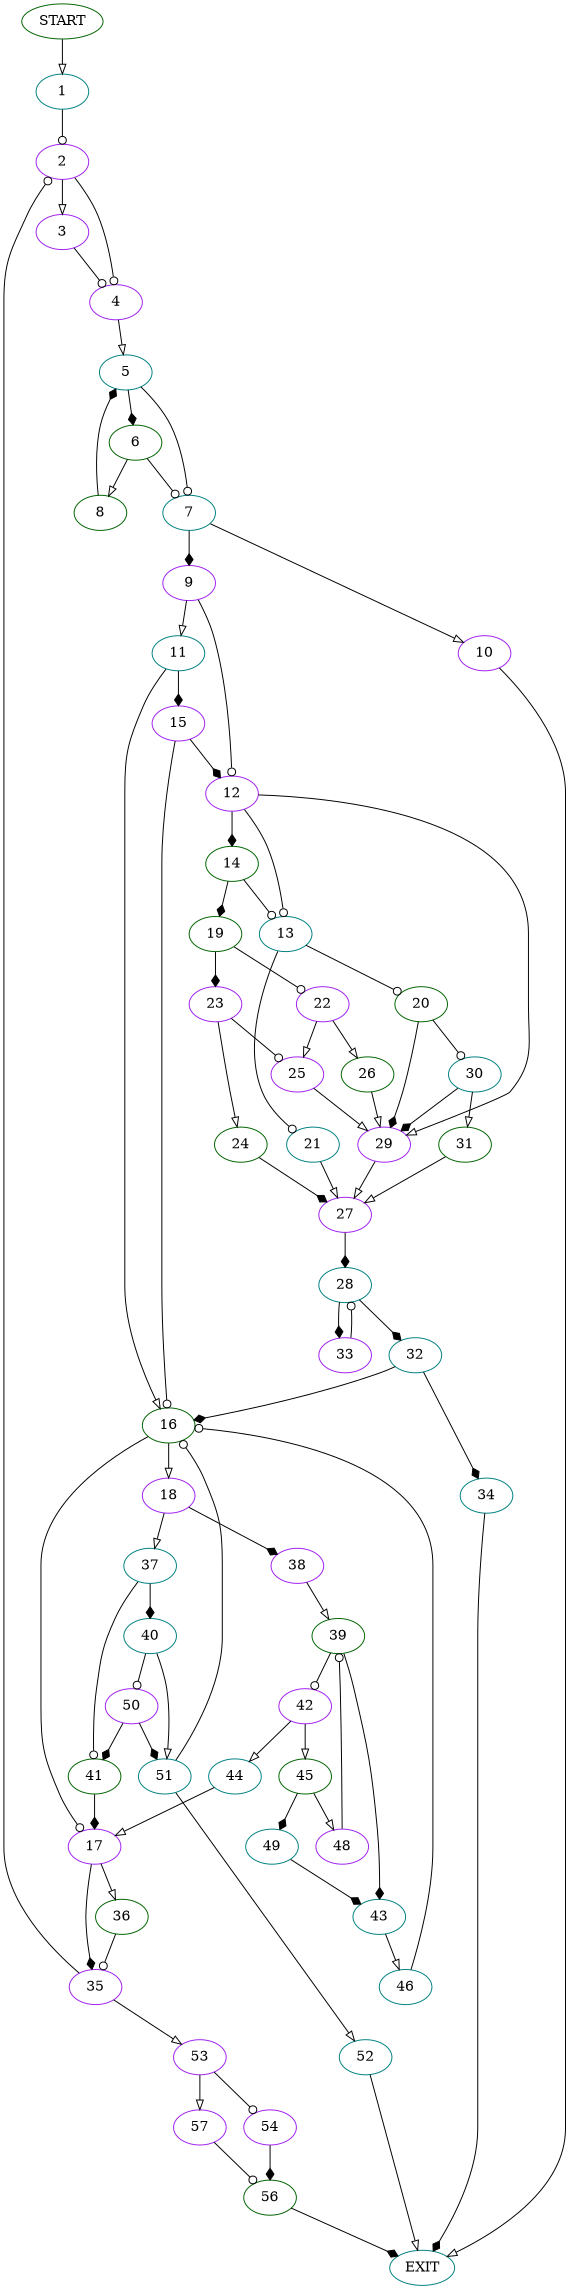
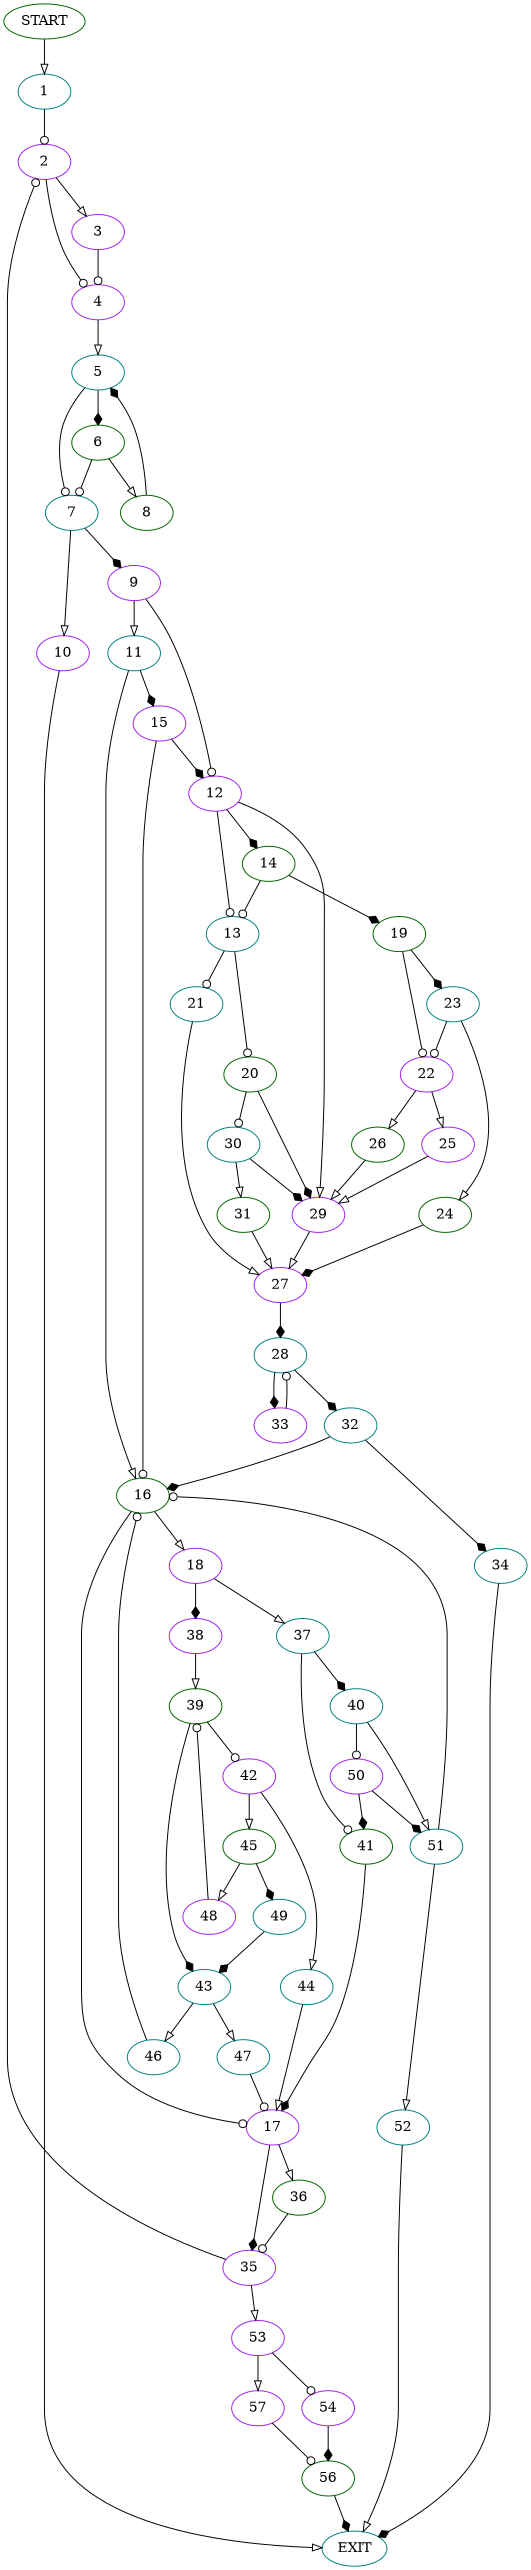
(215, 1004) -> (453, 1004)
(249, 1033) -> (441, 1035)
none -> (243, 2057)
